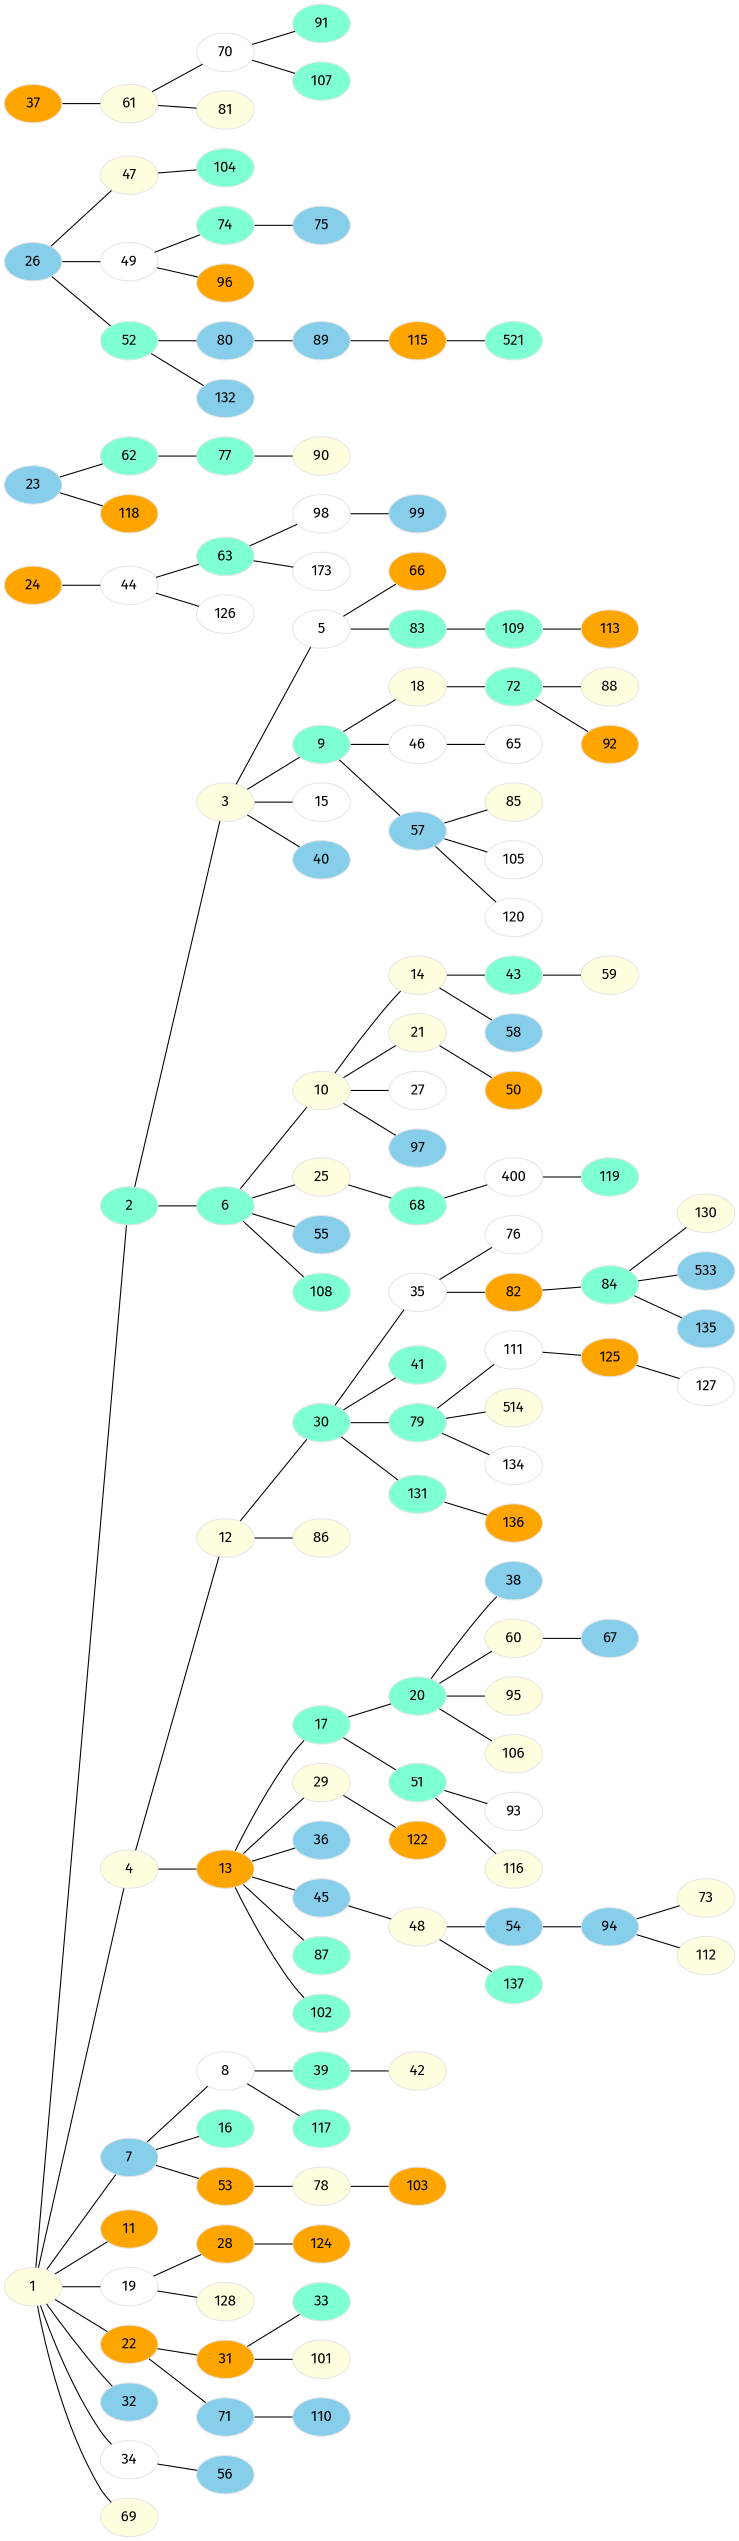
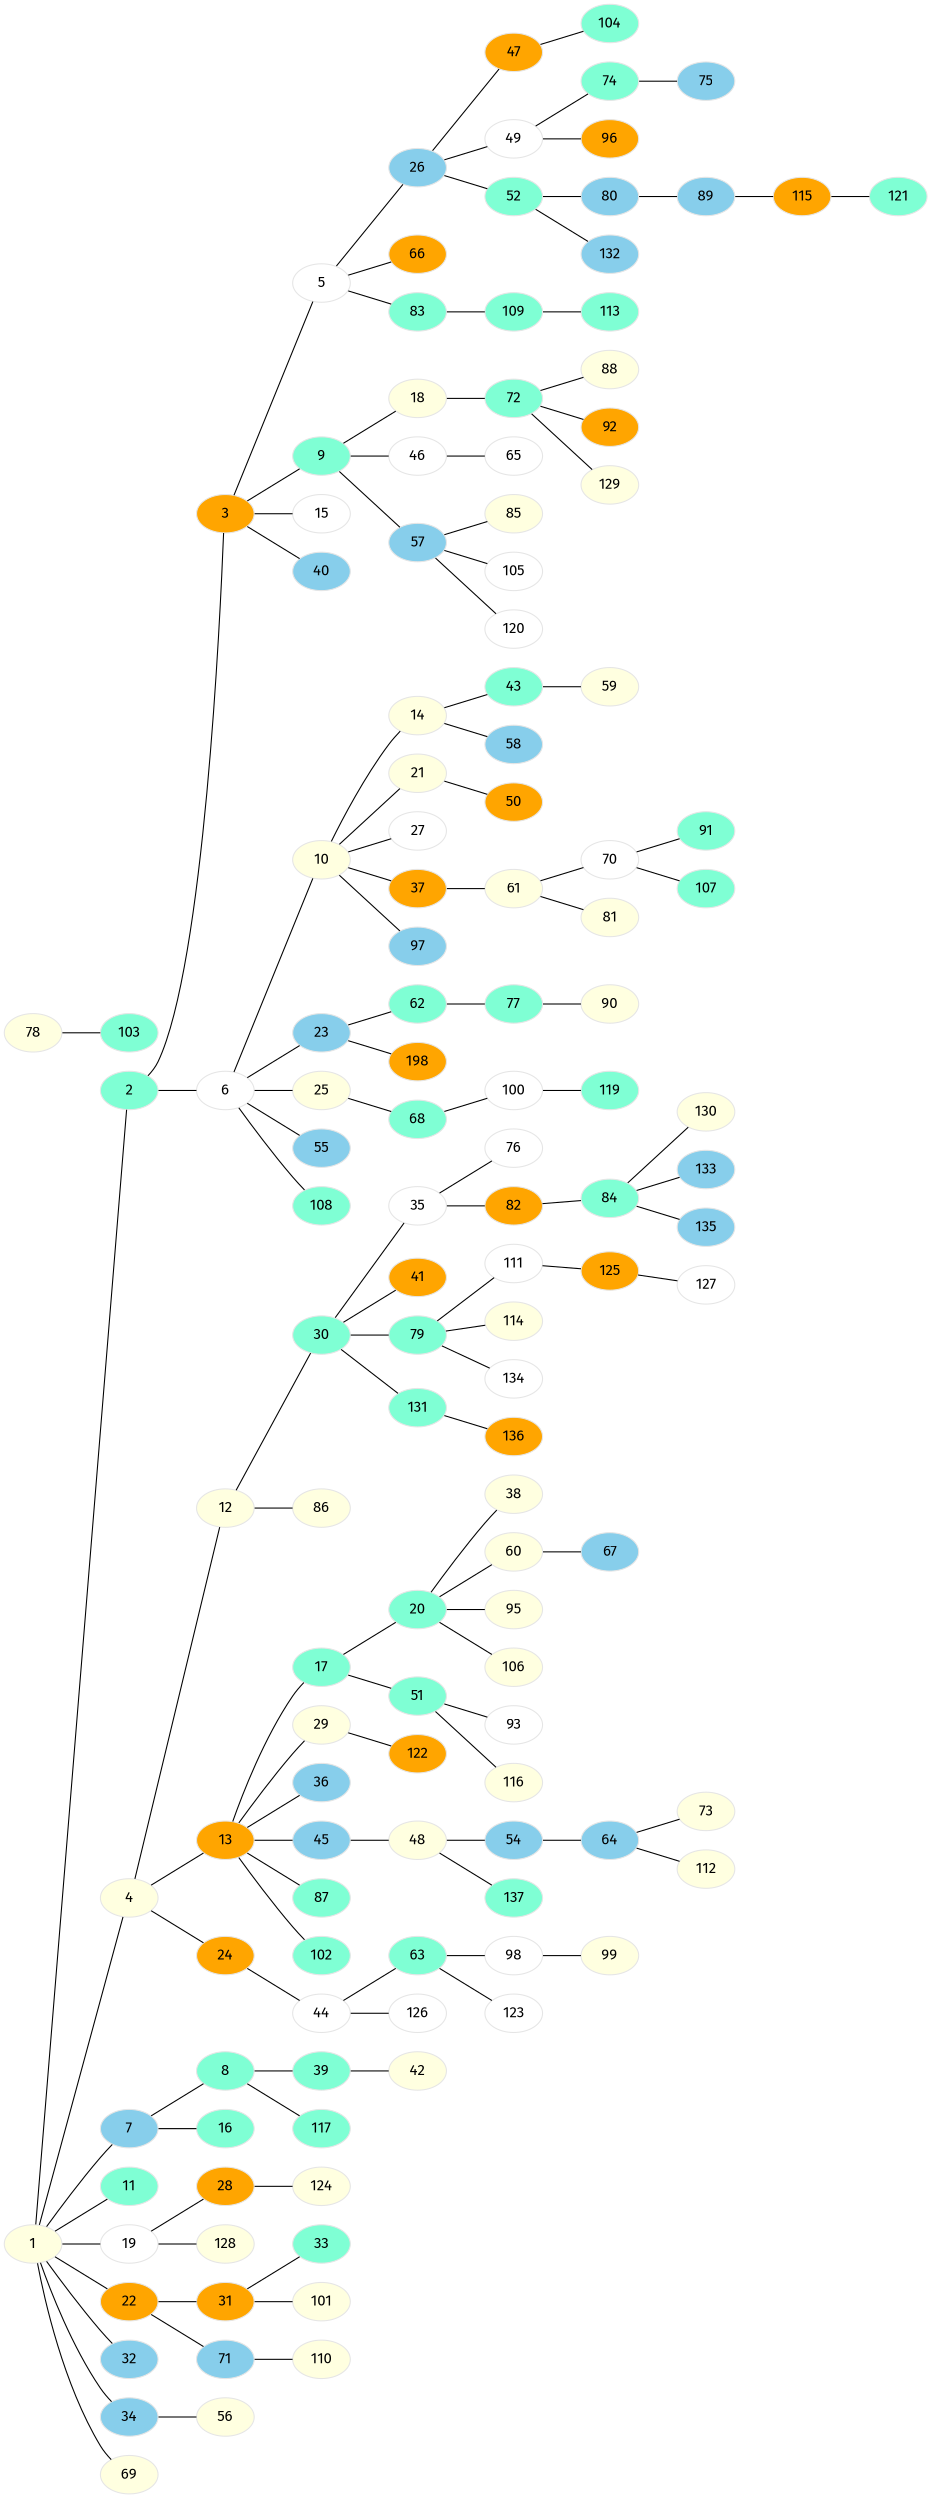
(129, 175) -> (514, 52)
none -> (370, 225)
(514, 341) -> (898, 197)
none -> (610, 485)
(129, 514) -> (418, 1062)
(418, 514) -> (610, 1956)
(321, 571) -> (514, 2013)
(610, 629) -> (610, 312)
(225, 802) -> (225, 514)
none -> (370, 874)
none -> (273, 1062)
(514, 1177) -> (514, 1090)
(225, 1206) -> (225, 1090)
(706, 1271) -> (706, 1170)
(418, 1365) -> (418, 1277)
(514, 1408) -> (514, 1321)
(514, 1581) -> (514, 1494)
none -> (177, 1927)
(610, 1927) -> (610, 1840)
(225, 2071) -> (225, 2071)
(225, 2186) -> none
(418, 2186) -> (129, 1033)
(129, 2229) -> (129, 2186)
(321, 2244) -> (321, 2186)
(321, 2417) -> (321, 2359)
(129, 2460) -> (129, 2417)
(225, 2475) -> (225, 2417)
